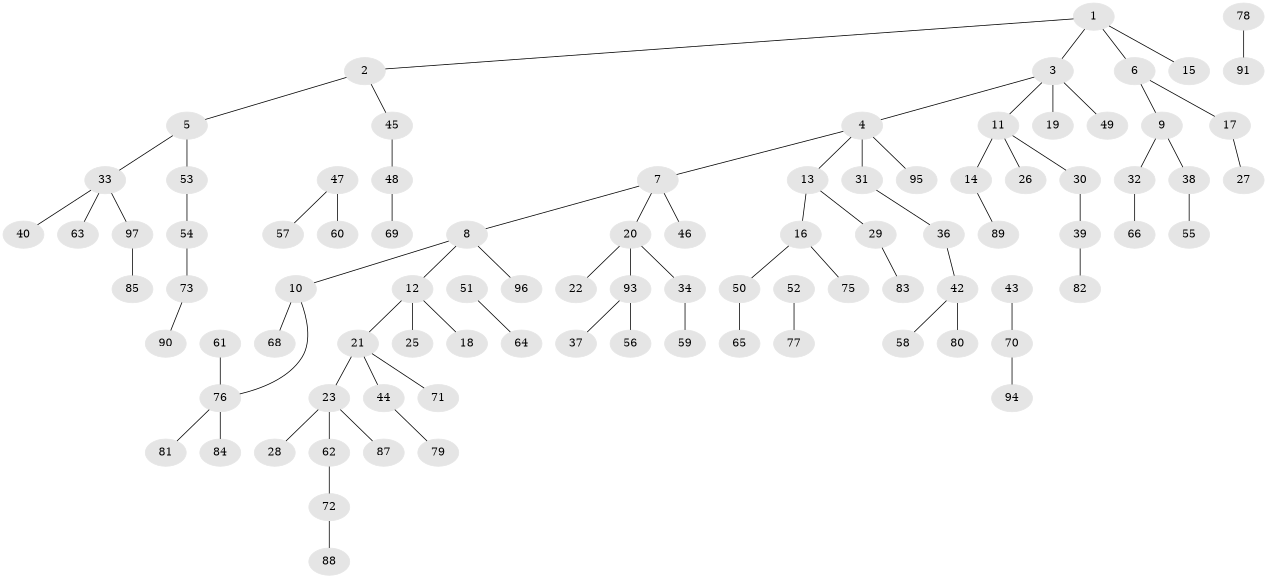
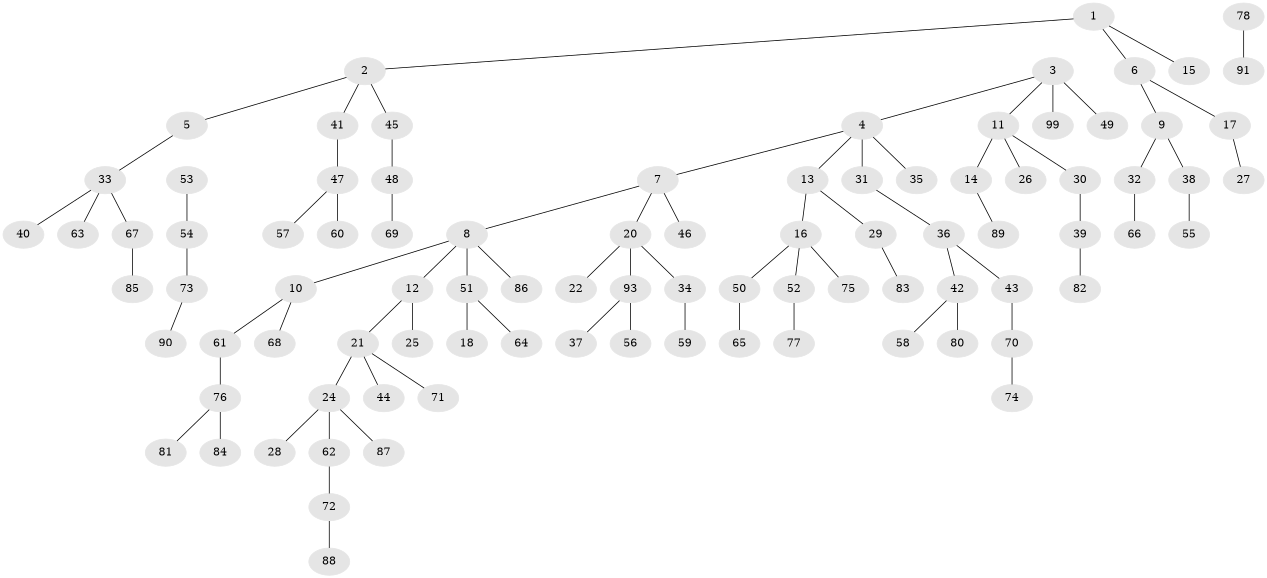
(1073, 44) -> none
none -> (338, 126)
(1053, 126) -> (1053, 126)
(187, 153) -> none
(917, 180) -> (917, 180)
(132, 235) -> (132, 235)
none -> (467, 262)
none -> (797, 262)
none -> (978, 262)
(522, 289) -> (522, 289)
(440, 316) -> (467, 316)
(297, 364) -> (258, 316)
(329, 398) -> (329, 398)
(1012, 398) -> (1012, 398)
(438, 453) -> none
